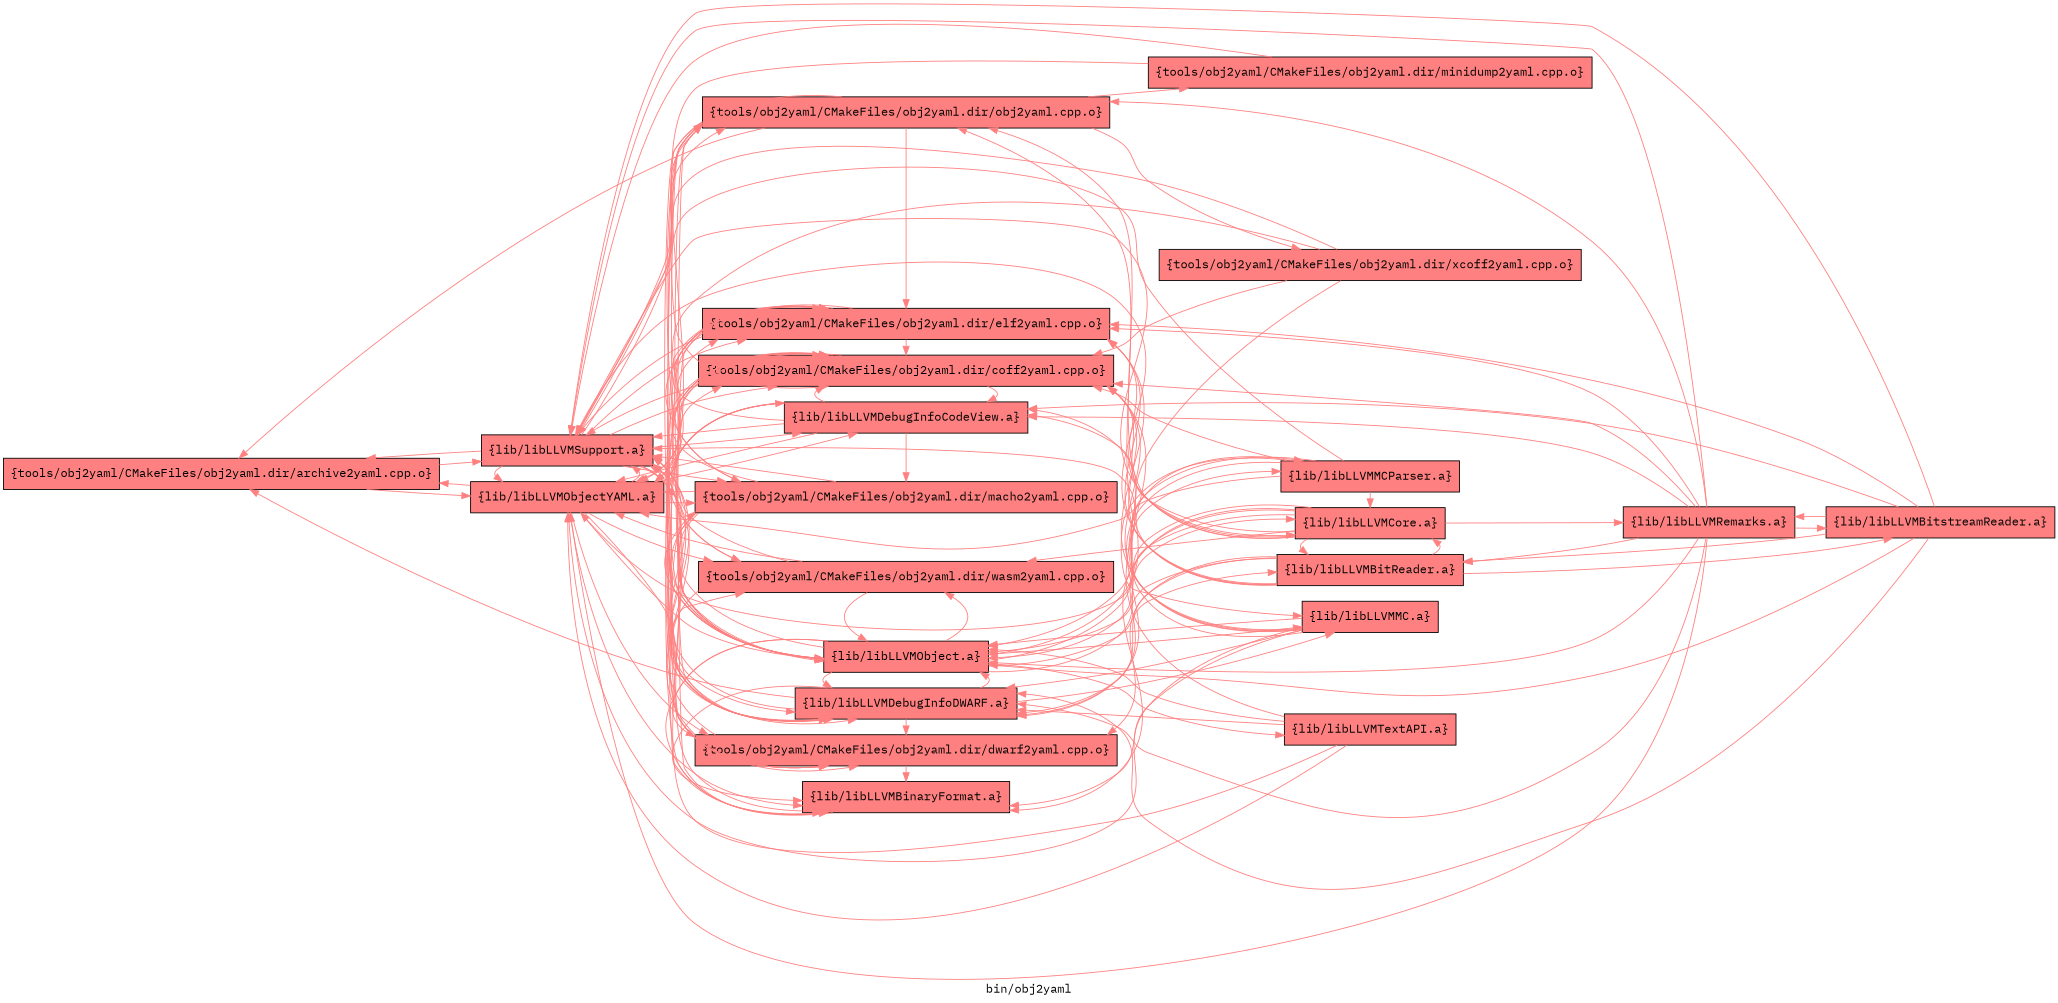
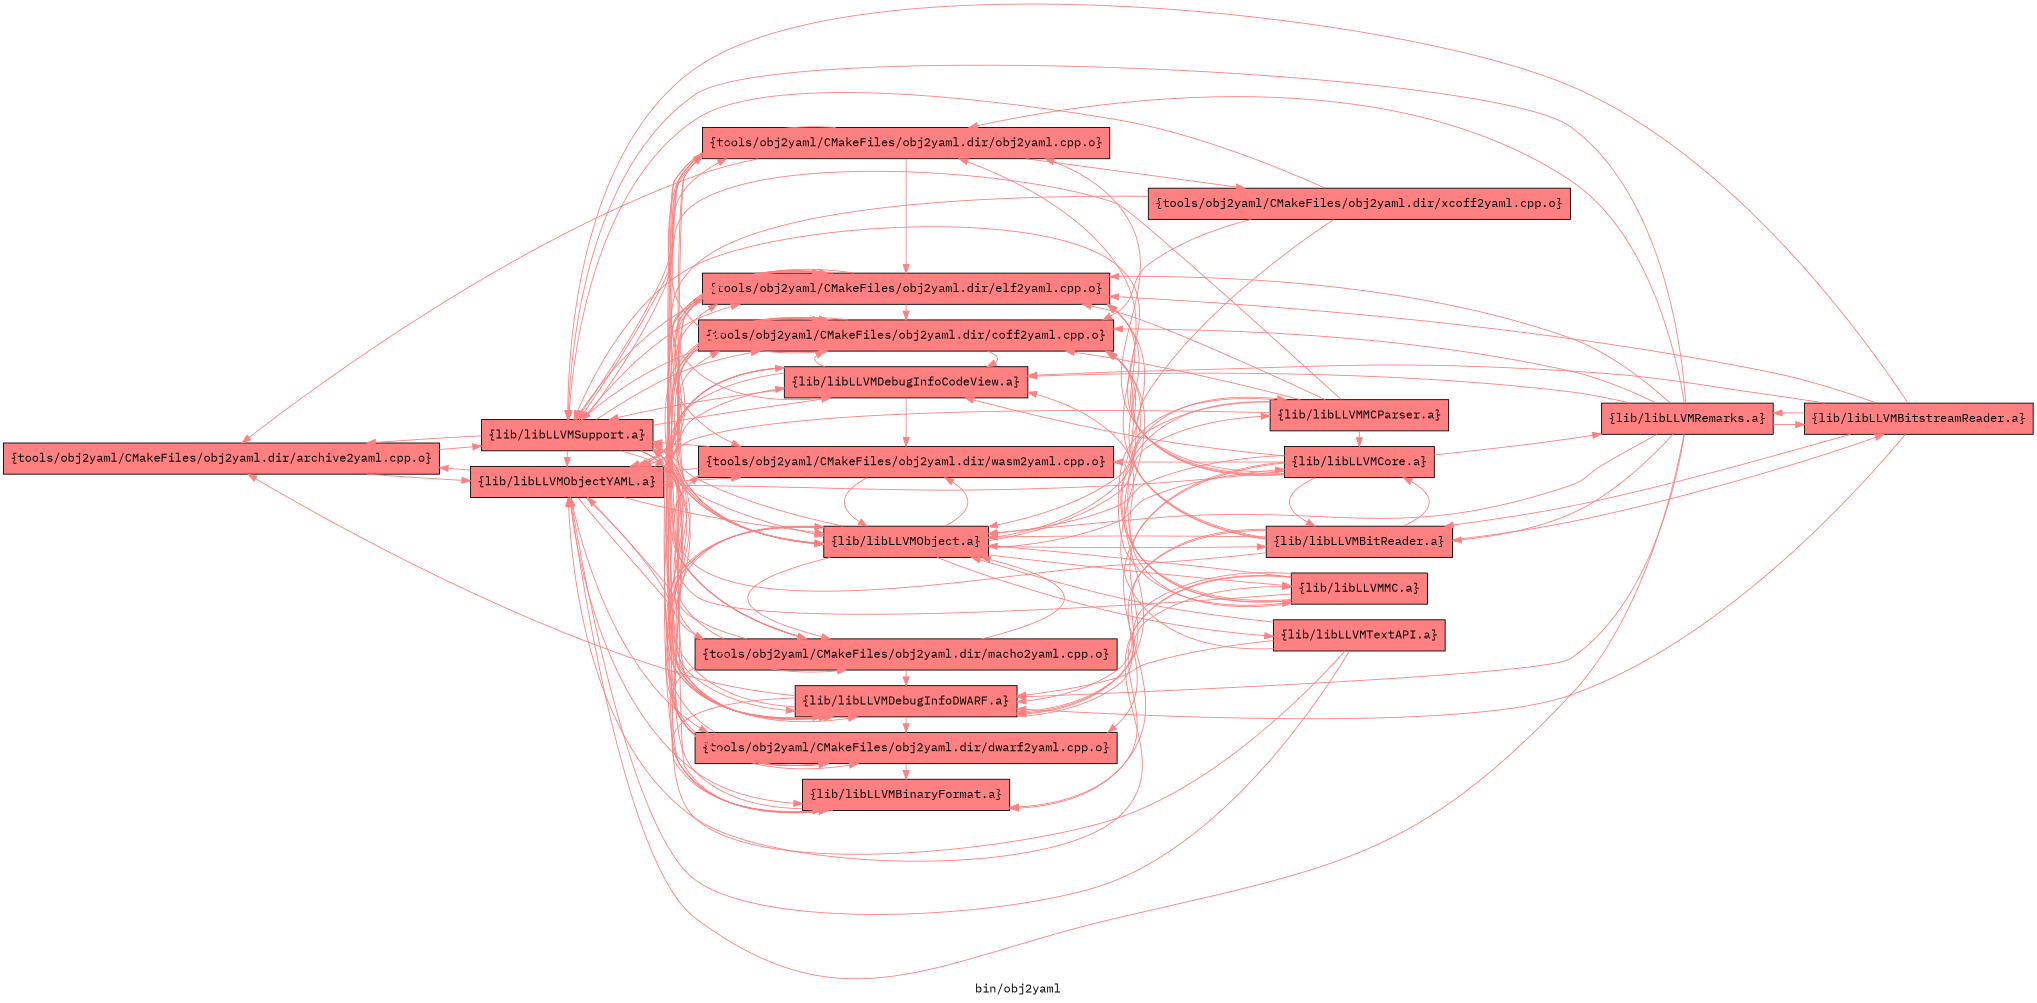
(1370, 73) -> none
none -> (1210, 348)
(638, 478) -> none
(1155, 505) -> (1169, 451)
(1471, 694) -> (678, 392)
